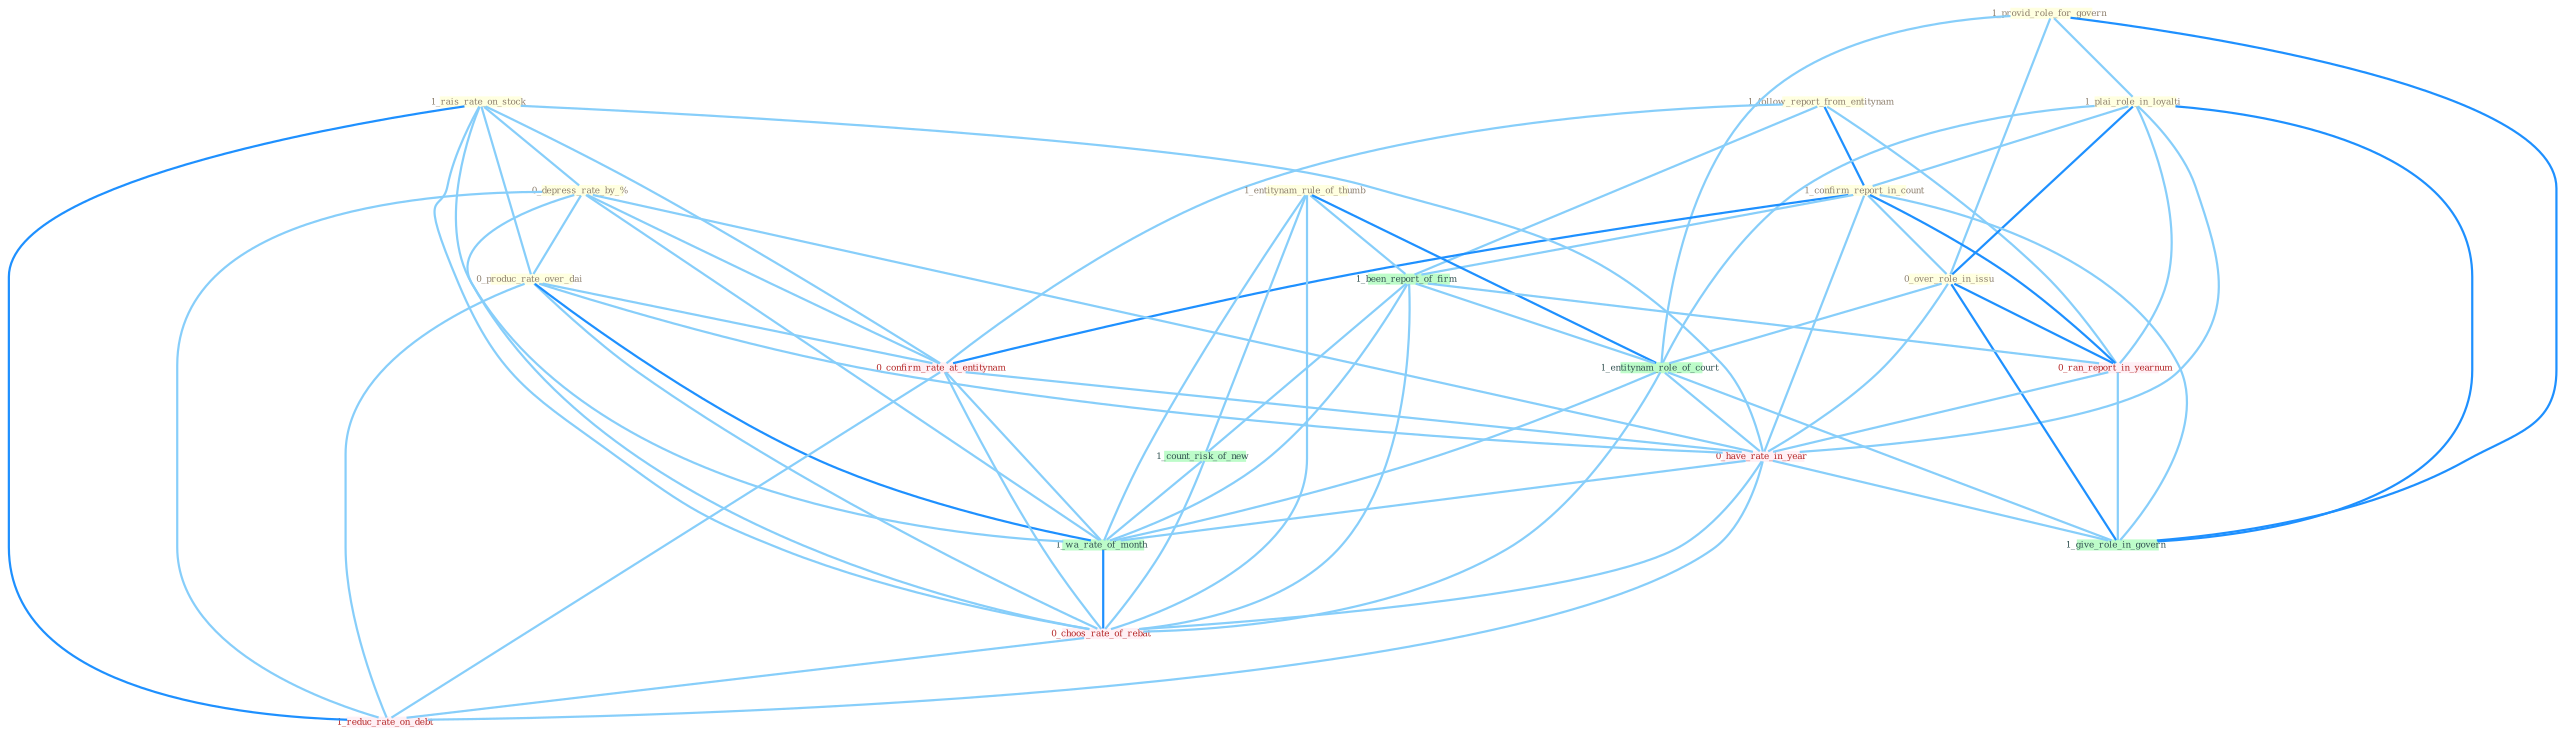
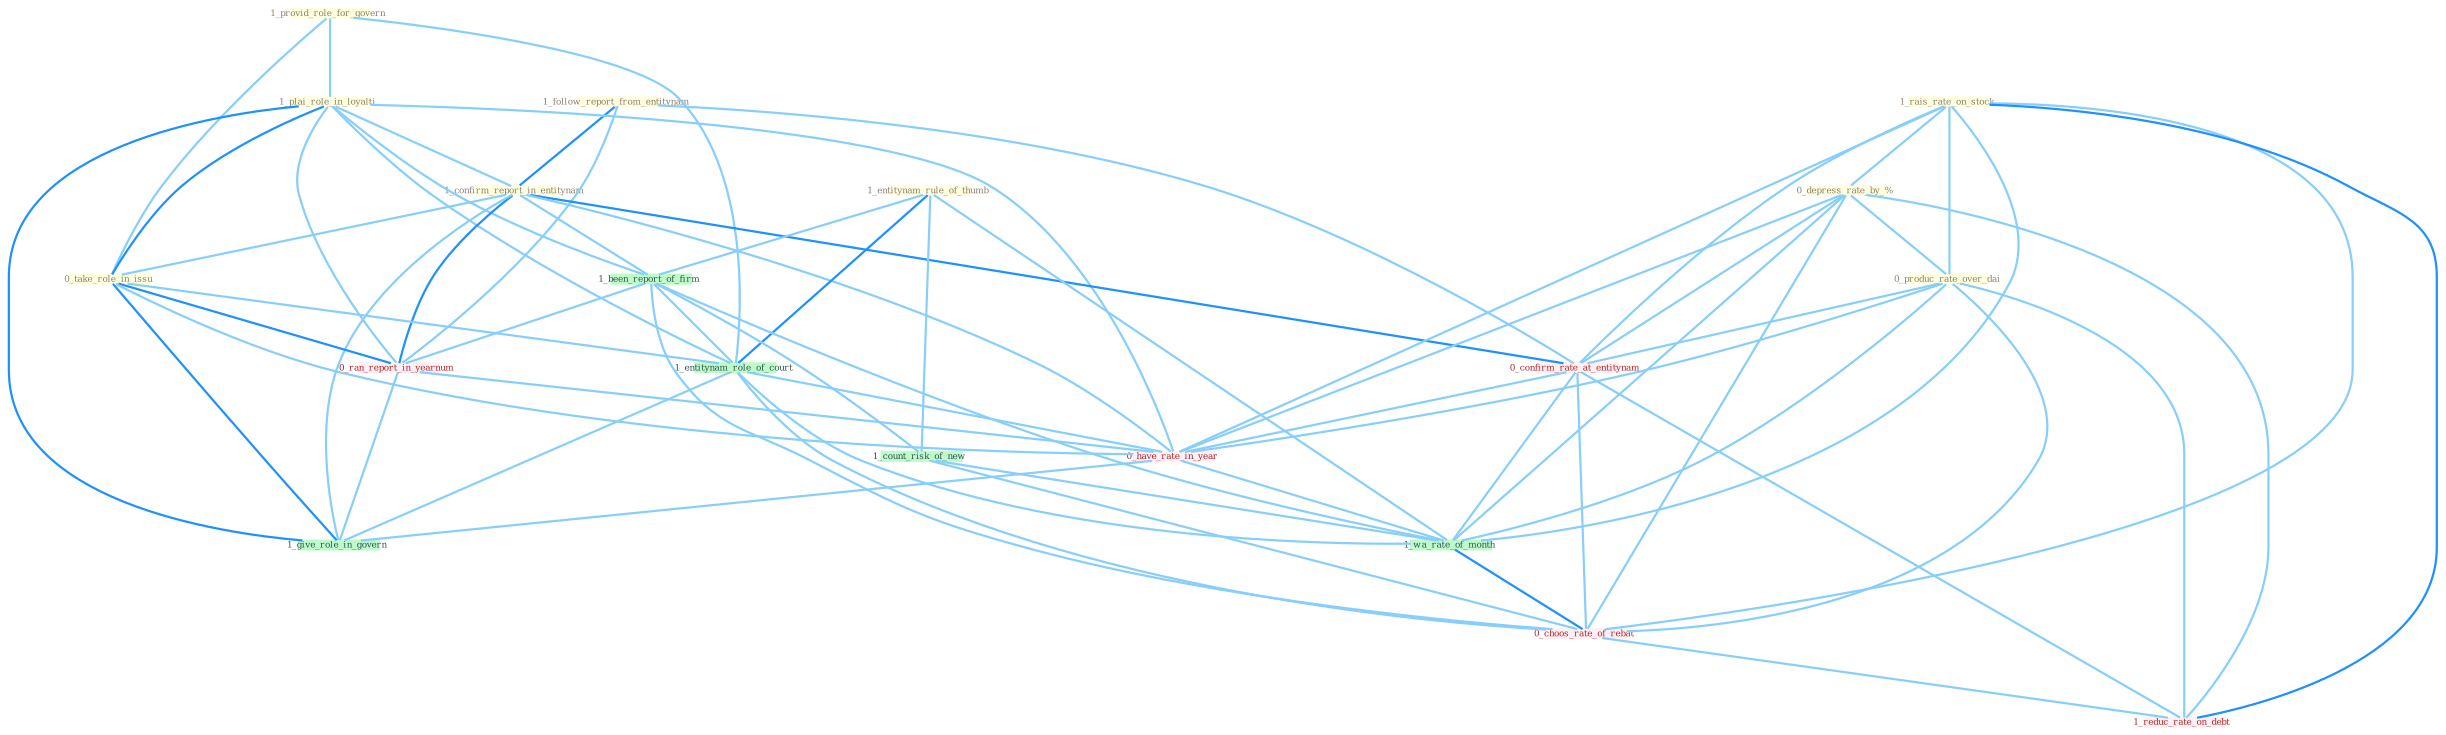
(1616, 191) -> (512, 223)
(1865, 191) -> (516, 191)
(2556, 242) -> none
(1949, 279) -> (111, 279)
(782, 443) -> (1735, 442)
(1306, 465) -> none
(1472, 597) -> none
(1131, 683) -> none
